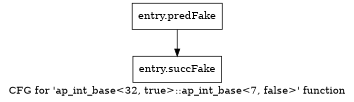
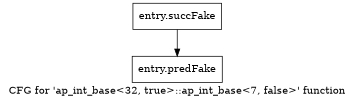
(177, 39) -> (177, 39)
